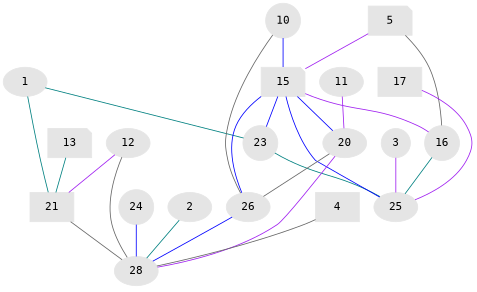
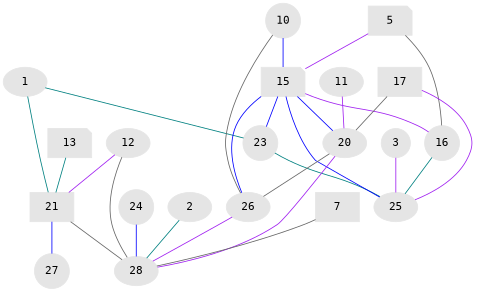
none -> (369, 116)
(337, 207) -> (337, 207)
(193, 239) -> (193, 239)
none -> (52, 271)
